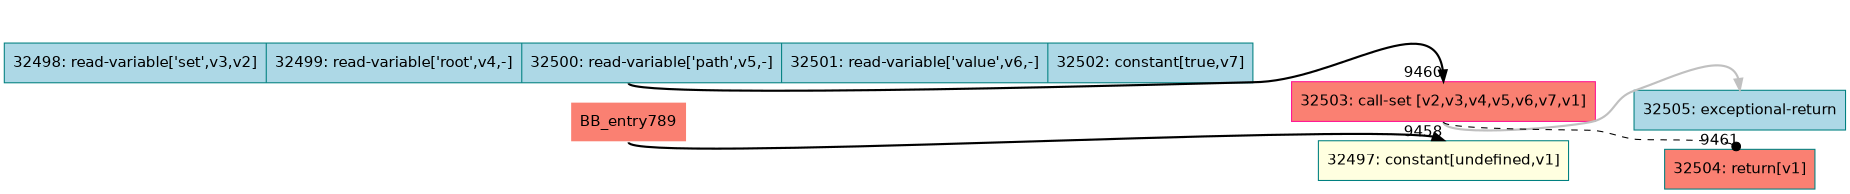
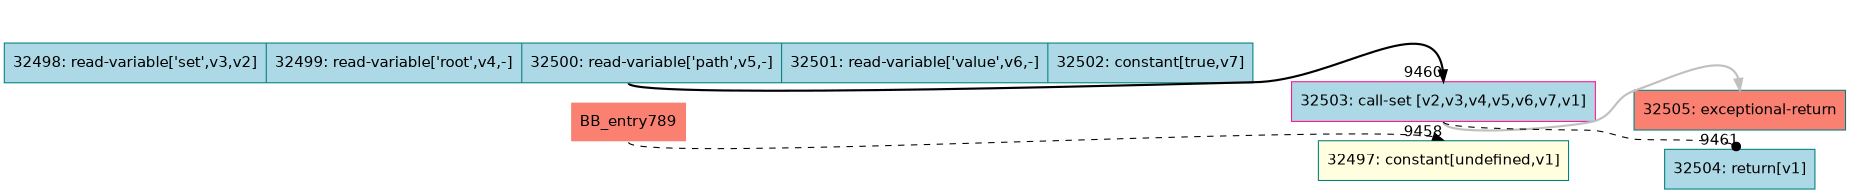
(1443, 102) -> (1443, 102)
(1740, 110) -> (1740, 110)
(1031, 141) -> (1031, 141)
(1740, 169) -> (1740, 169)
